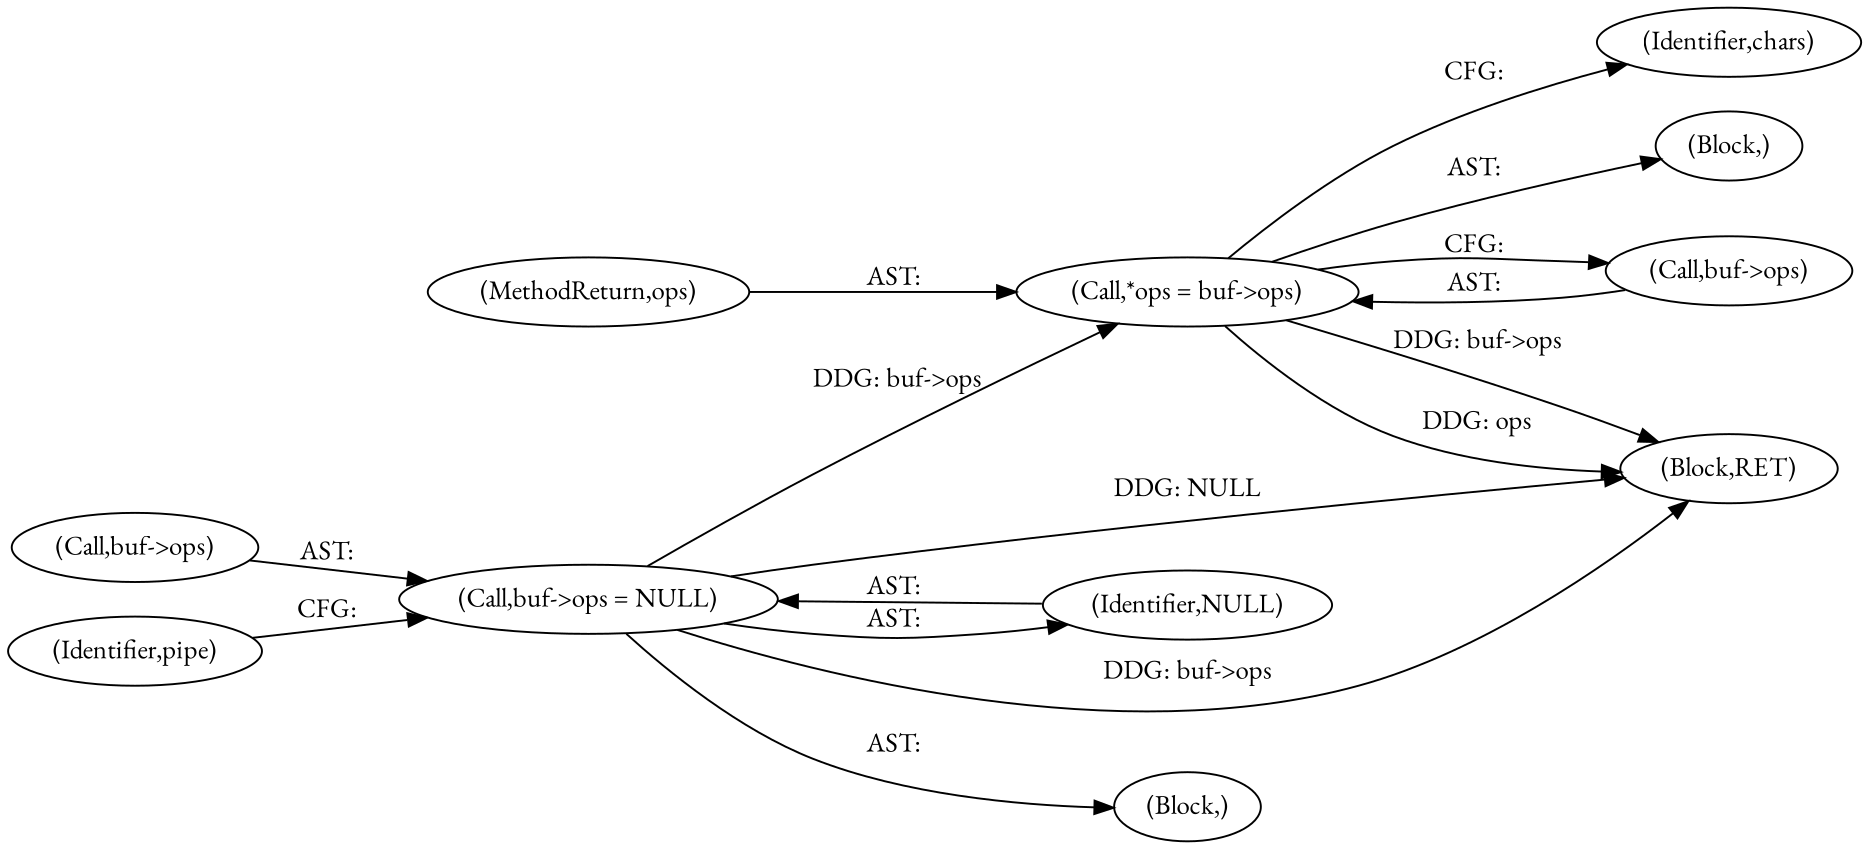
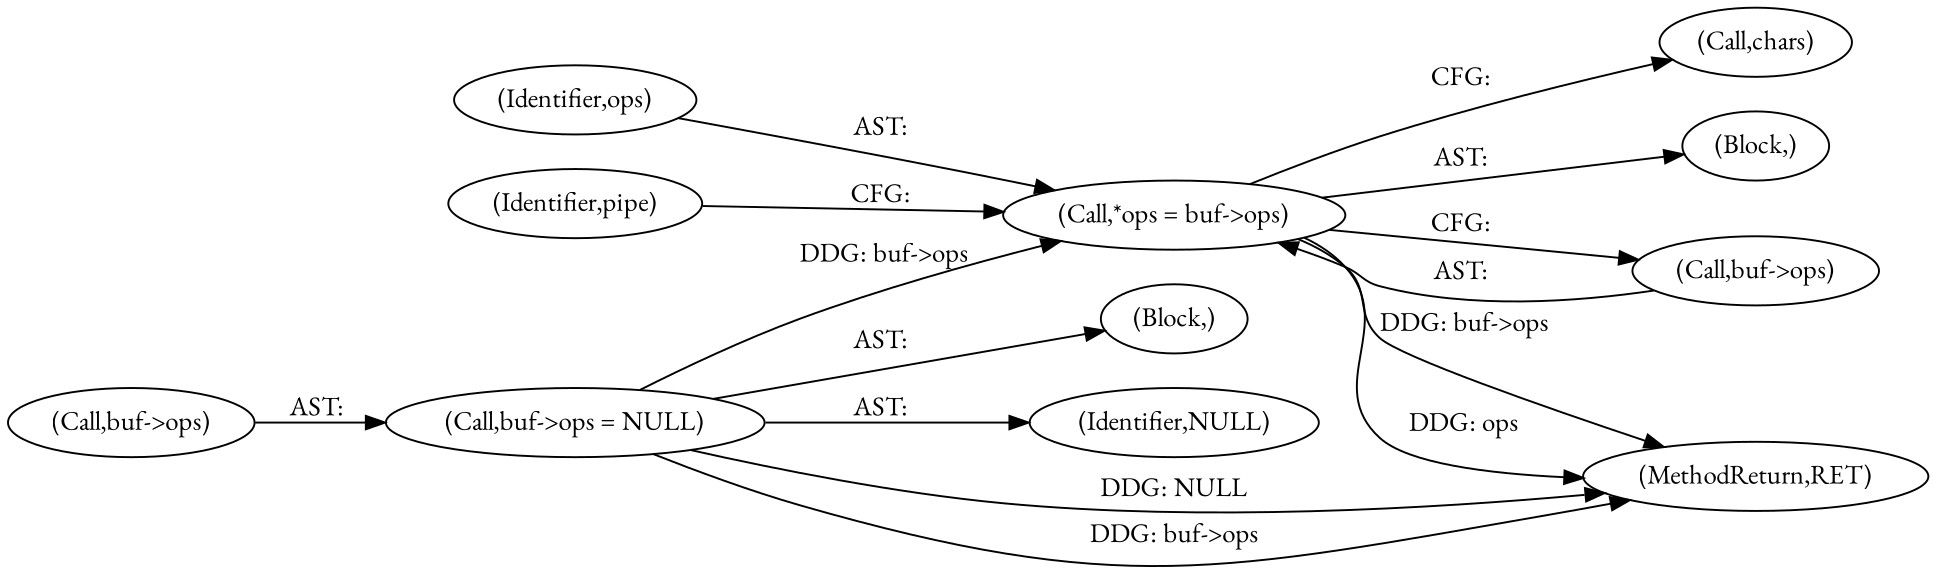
(1729, 42) -> (1756, 42)
(589, 292) -> (575, 100)
(1729, 469) -> (1756, 476)
(920, 602) -> none
(330, 629) -> (843, 209)
